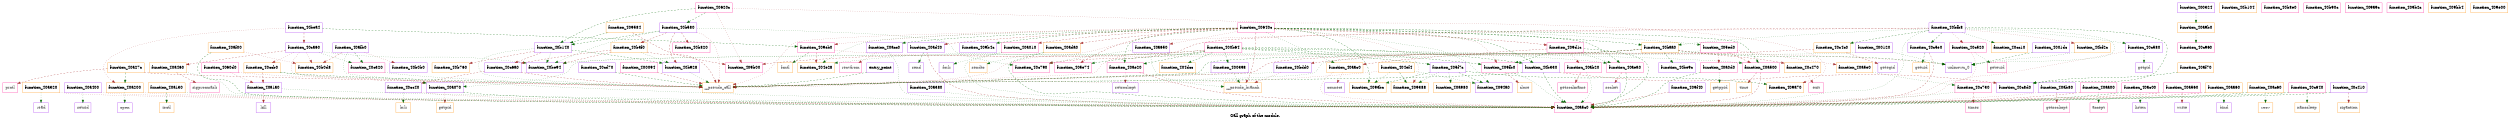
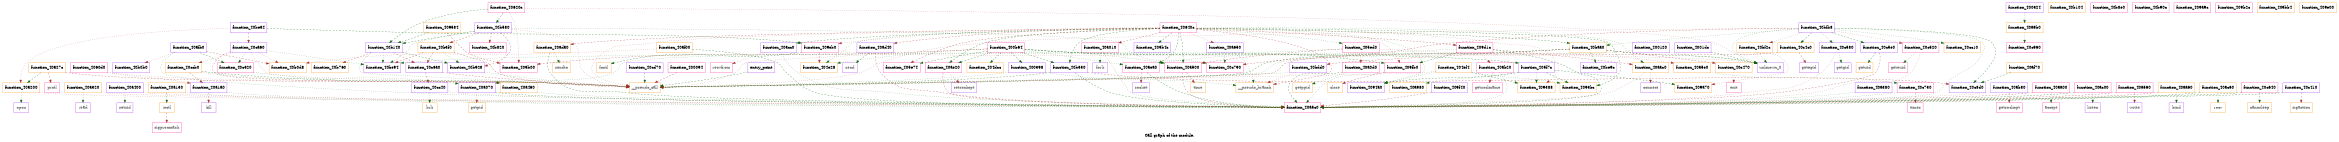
(185, 77) -> (167, 116)
